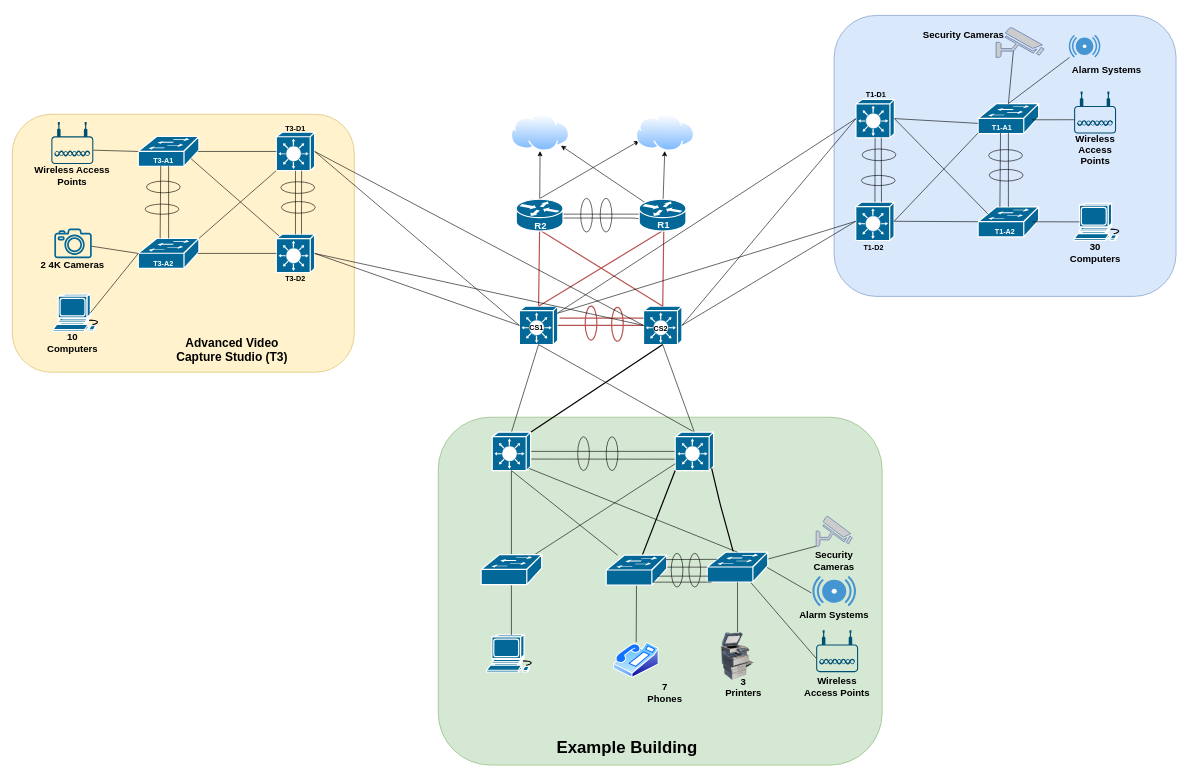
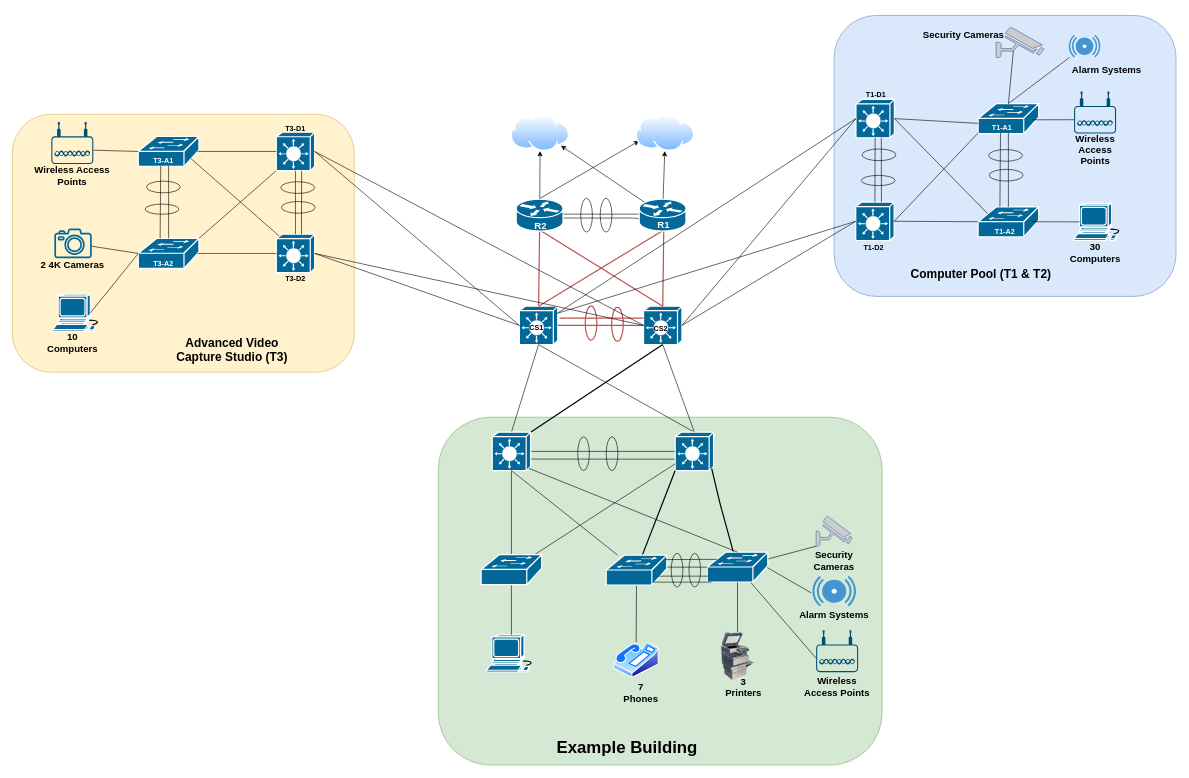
none -> (981, 274)
(665, 693) -> (641, 693)
